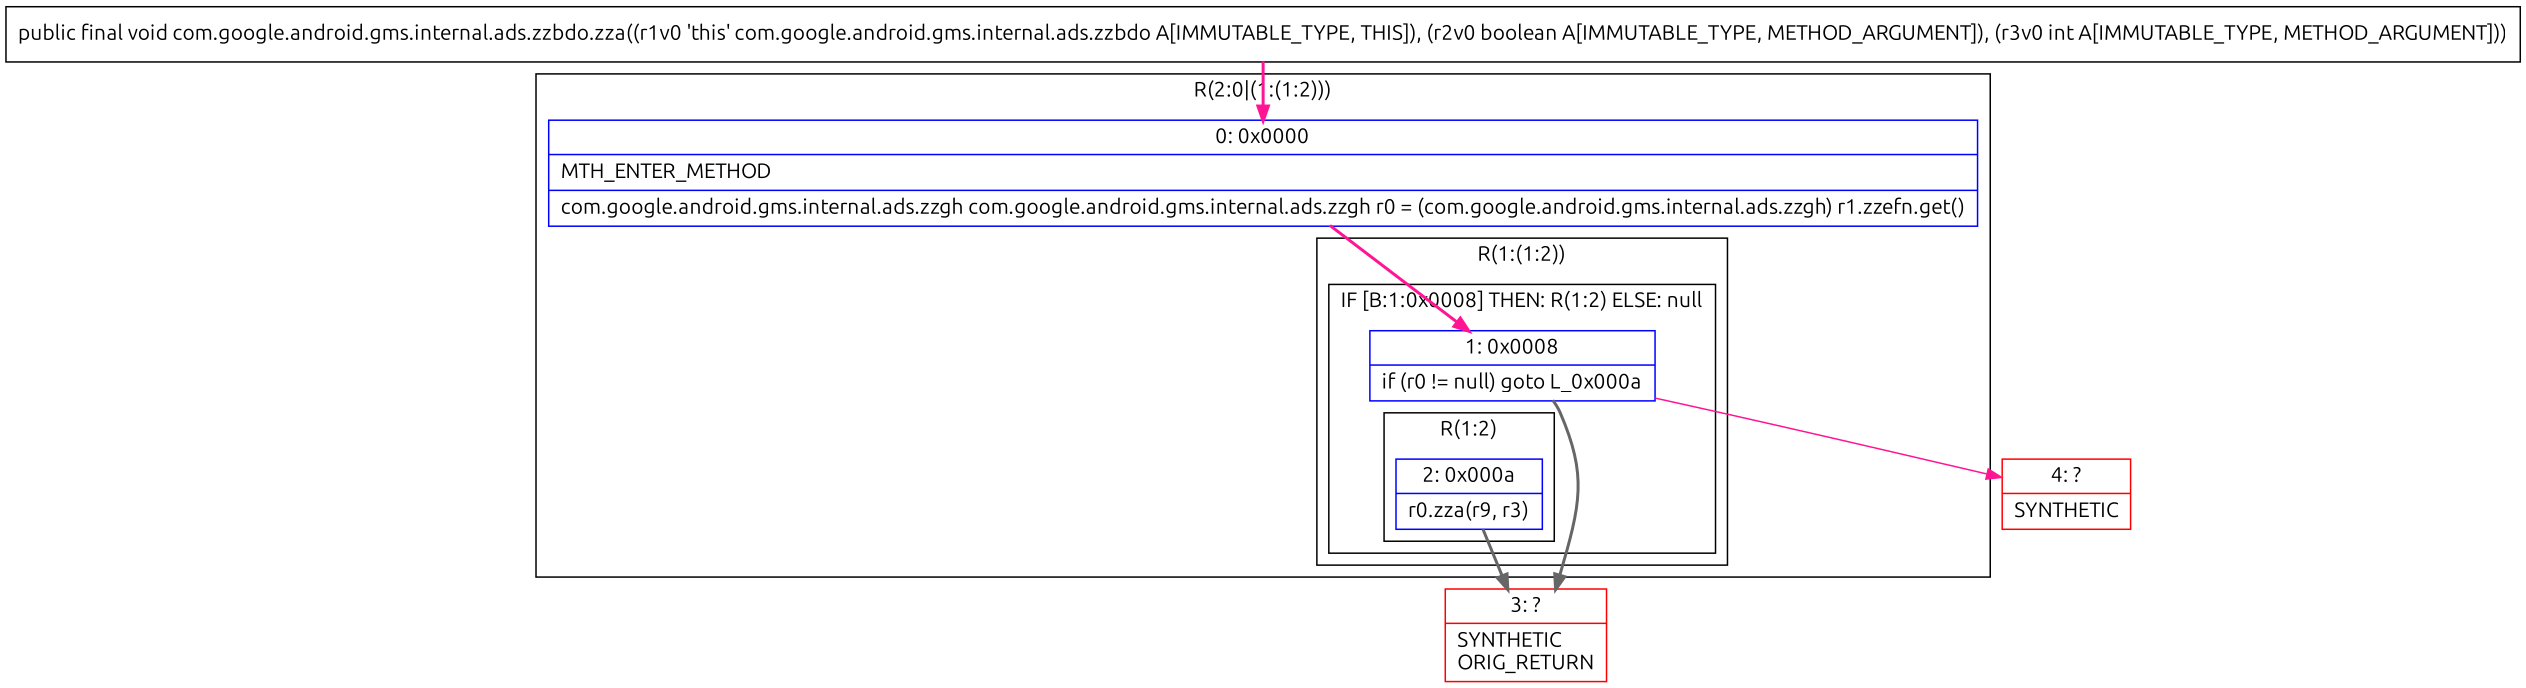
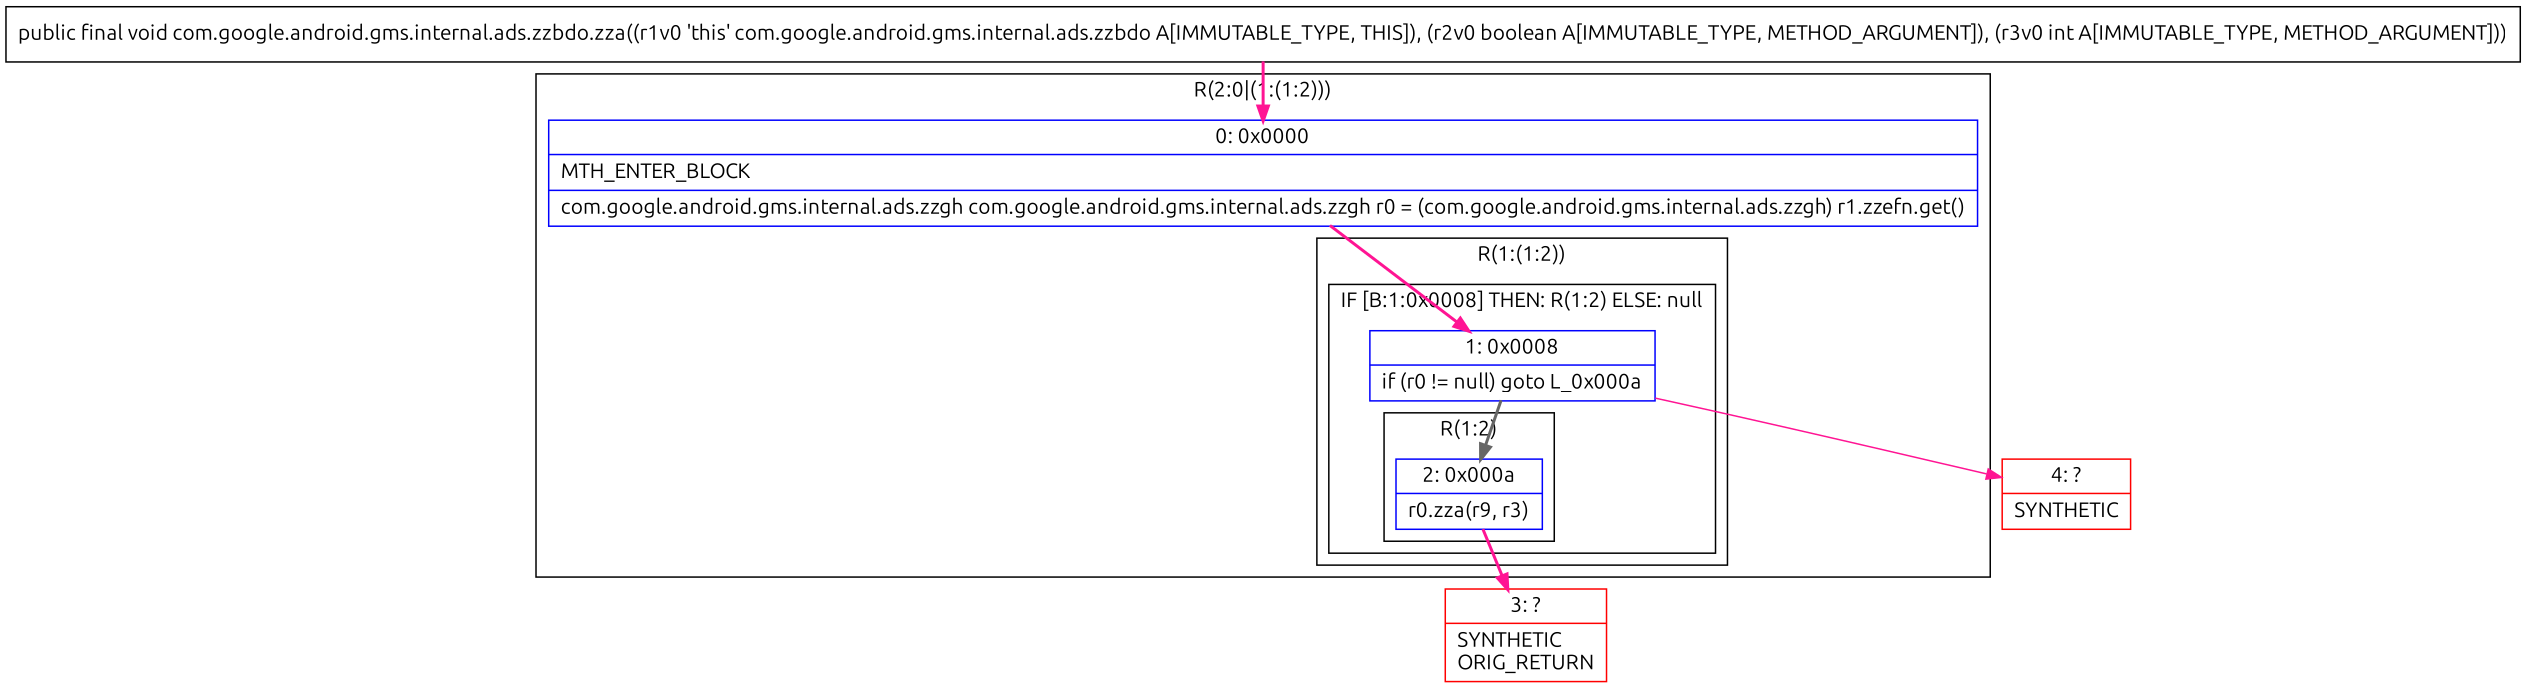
(667, 172) -> (655, 172)
(1578, 486) -> (1493, 423)
(1492, 552) -> (1492, 552)
